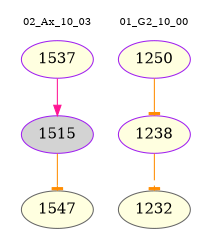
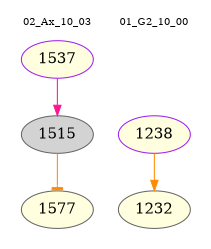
(154, 59) -> none
(57, 135) -> (57, 135)
(154, 167) -> (154, 167)
(57, 210) -> (57, 210)
